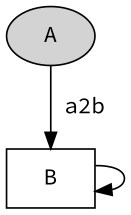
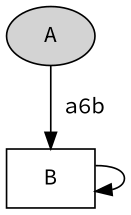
(85, 107) -> (85, 107)
